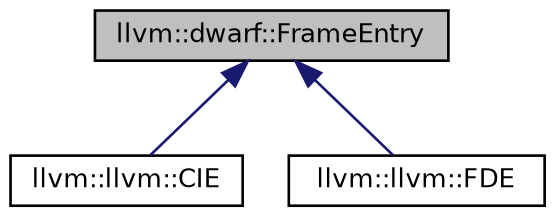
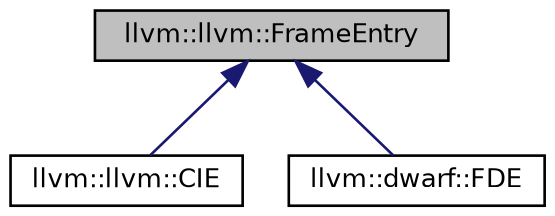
(272, 36) -> (272, 36)
(417, 181) -> (417, 181)
